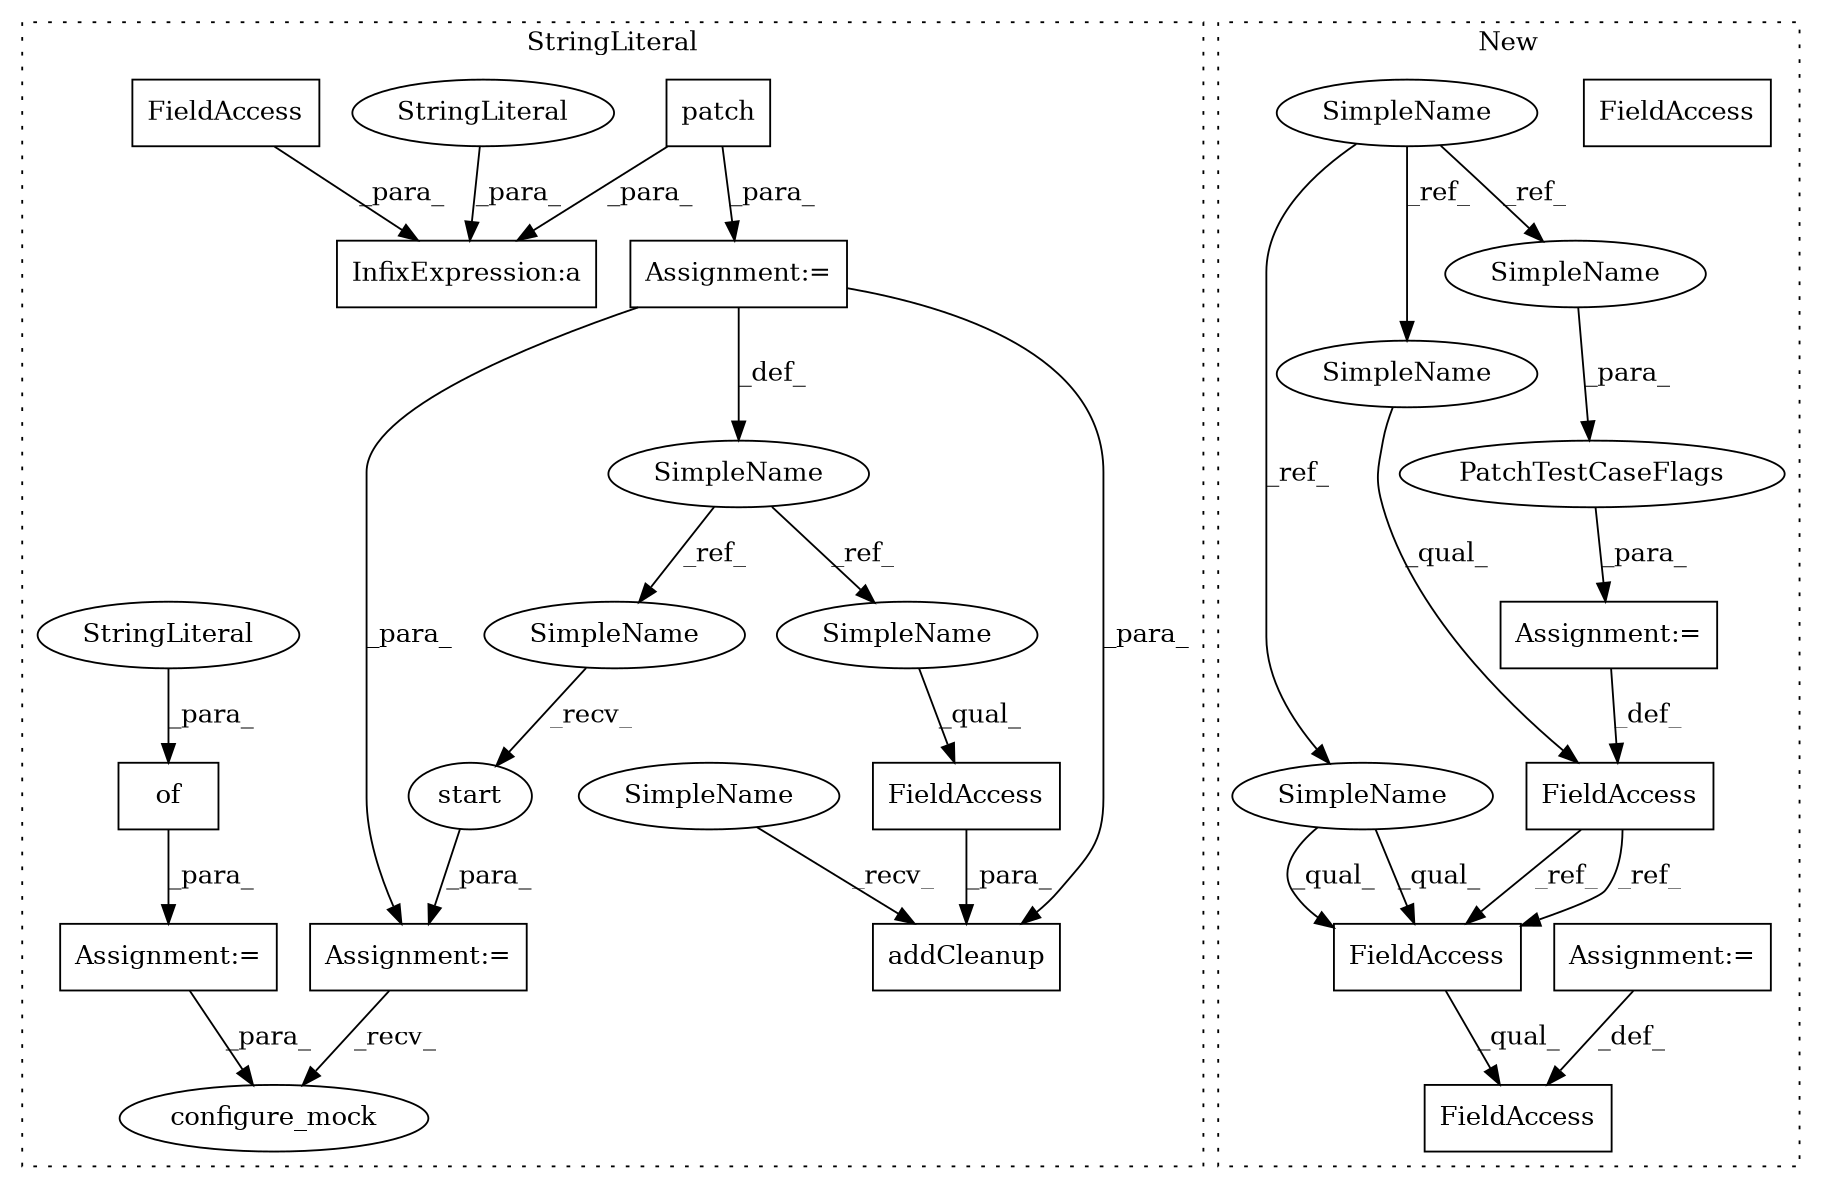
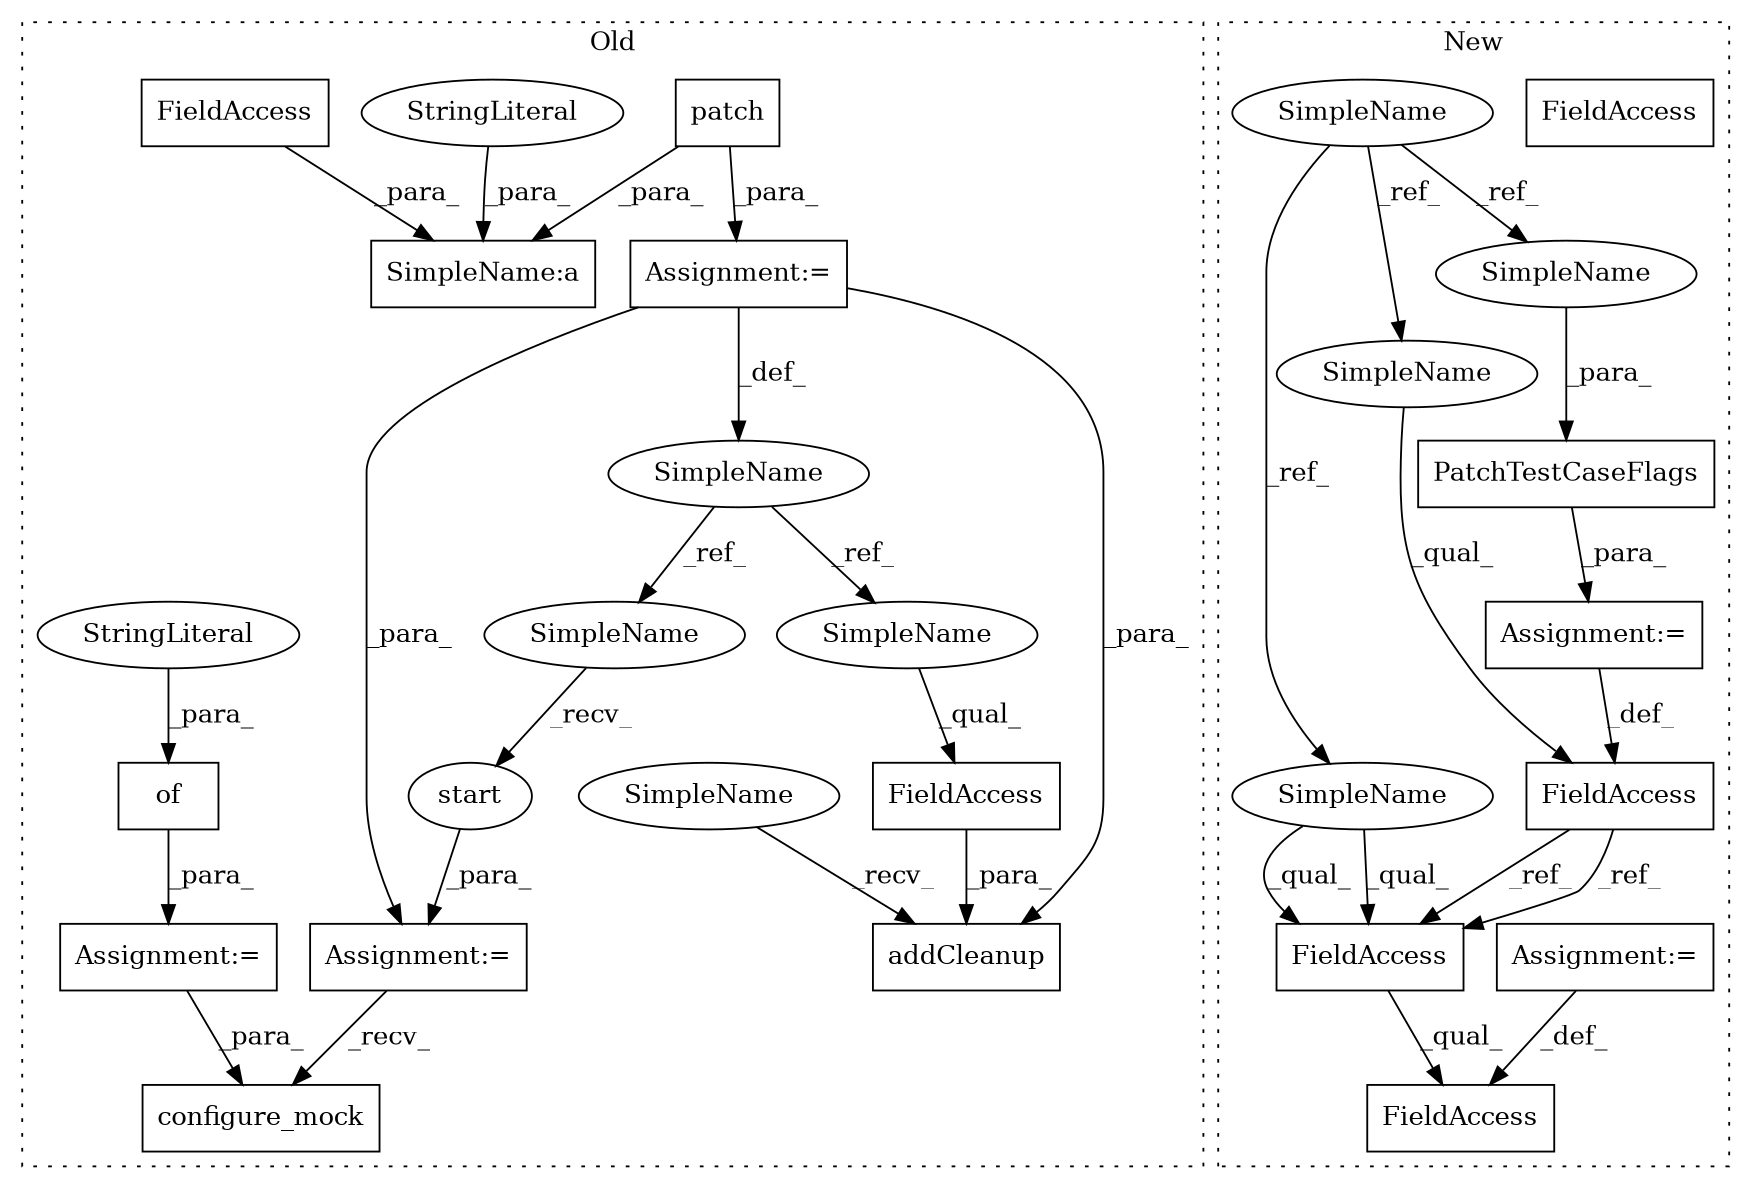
(613, 44) -> (613, 44)
(467, 274) -> (483, 274)
(1592, 474) -> (1566, 474)
(274, 1118) -> (261, 1118)
